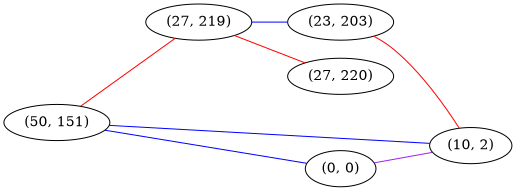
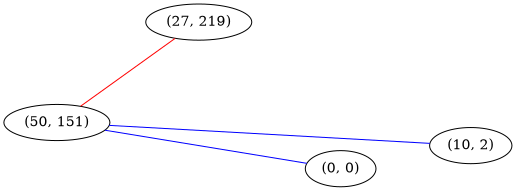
(341, 22) -> none
(341, 76) -> none
(403, 158) -> none
